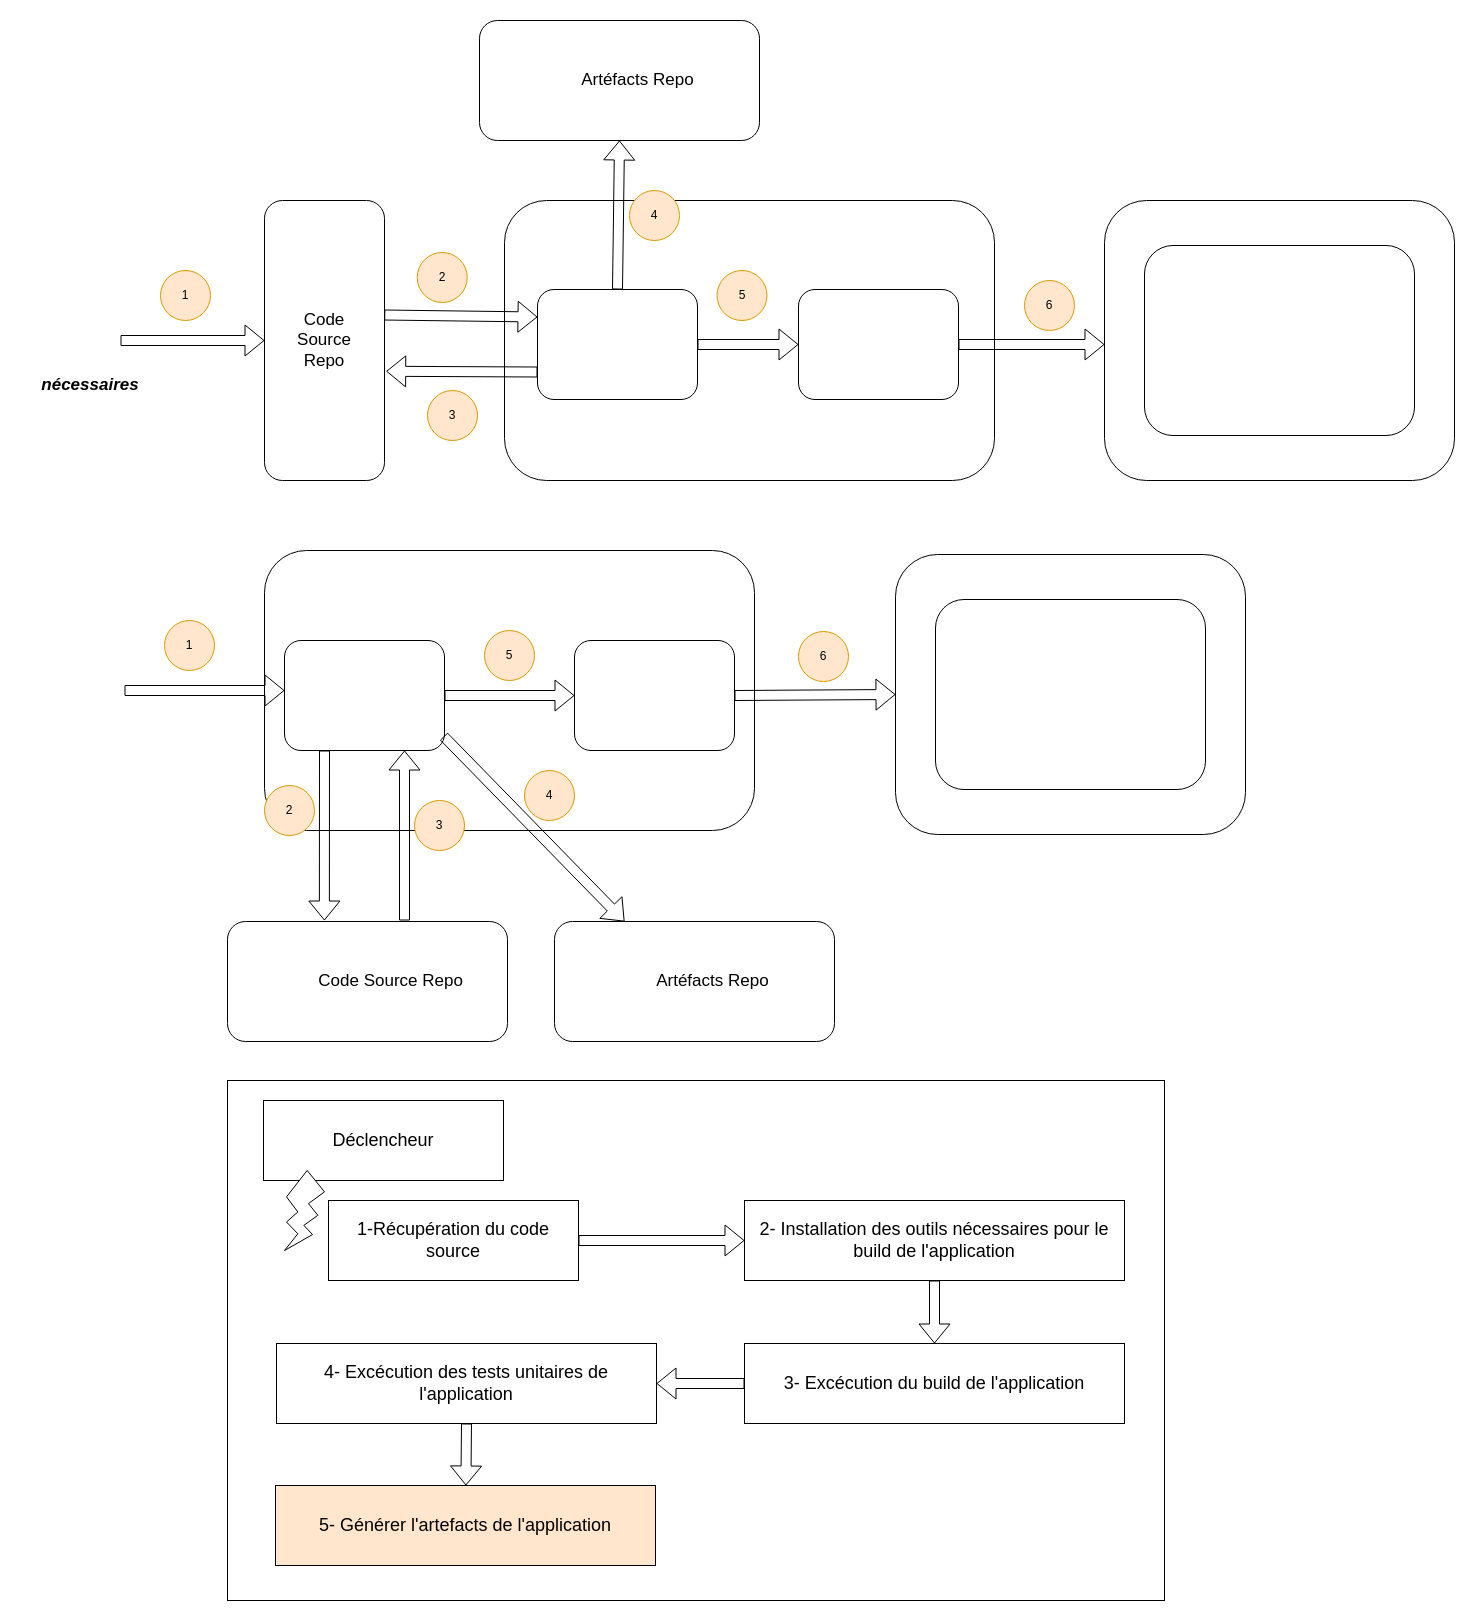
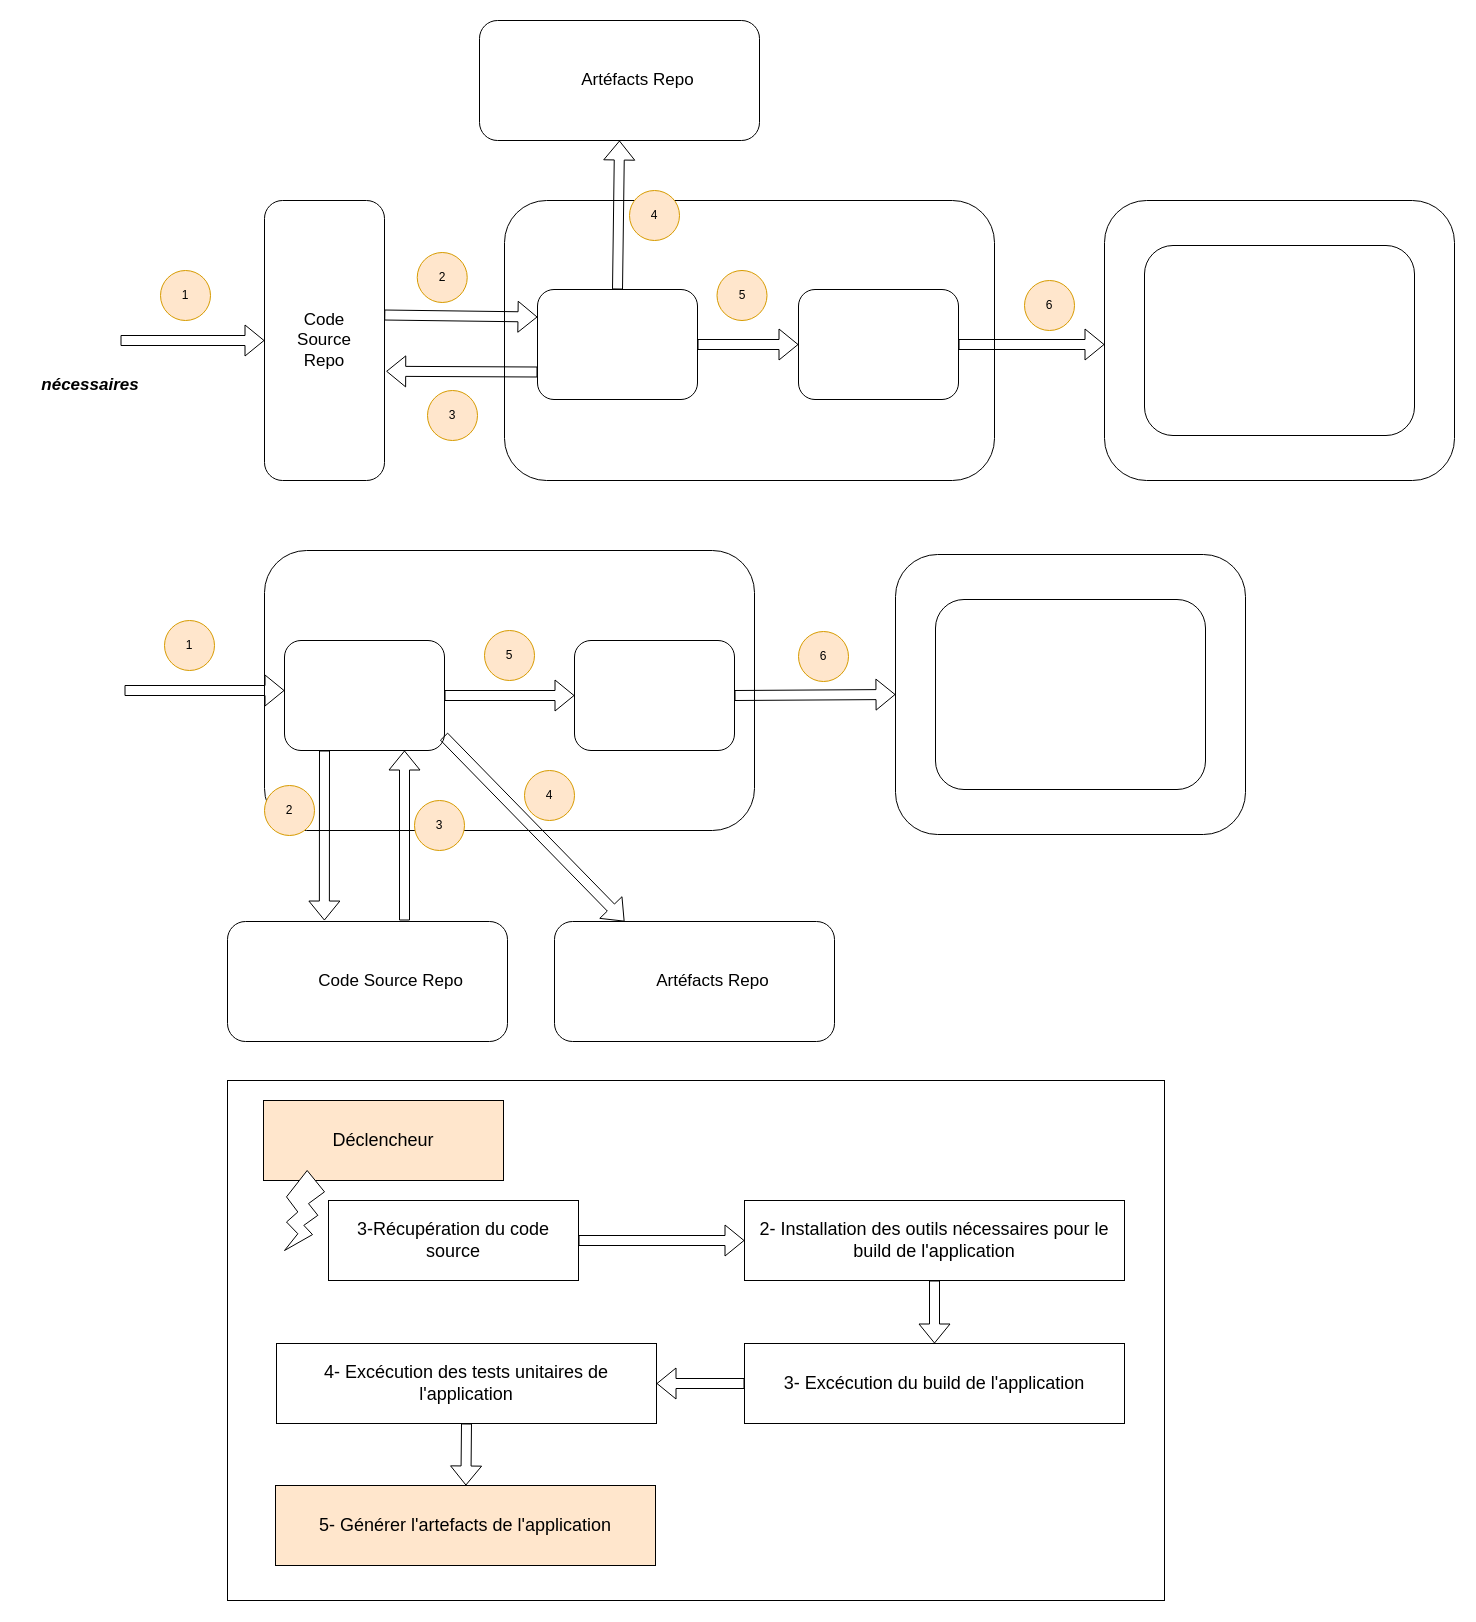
(384, 1141) -> (384, 1141)
(454, 1241) -> (454, 1241)
